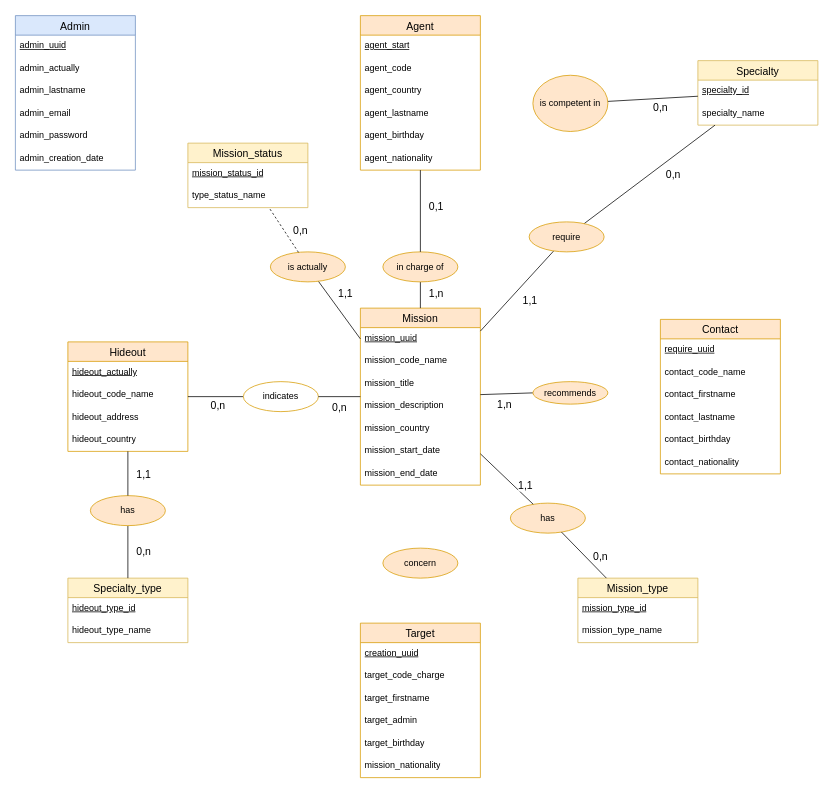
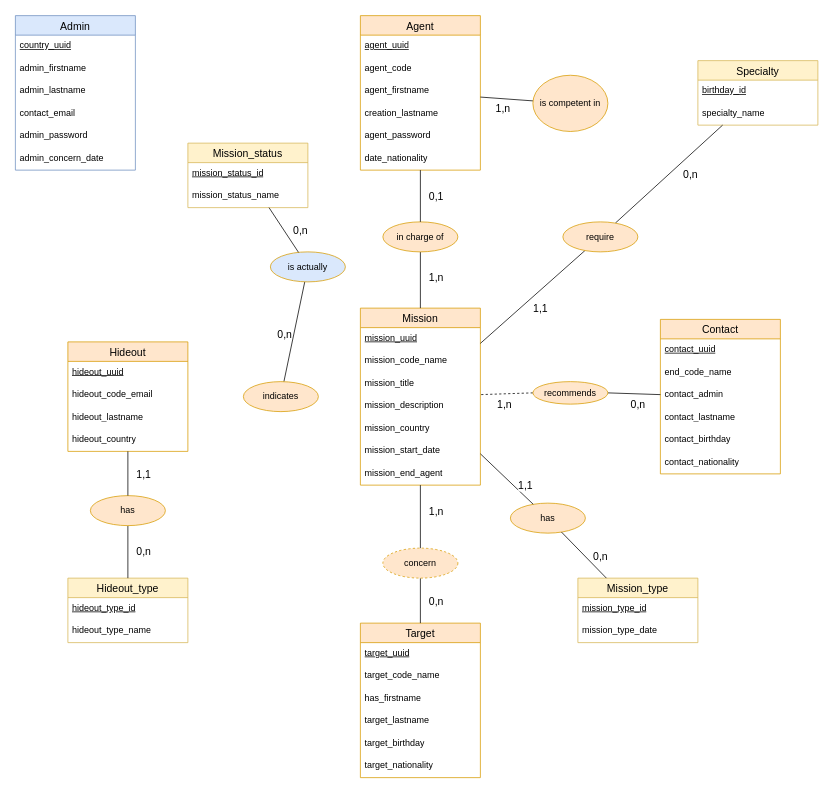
(43, 46) -> (49, 46)
(393, 46) -> (389, 46)
(52, 68) -> (55, 68)
(398, 91) -> (402, 91)
(729, 91) -> (728, 91)
none -> (508, 99)
(651, 99) -> none
(44, 113) -> (50, 113)
(399, 113) -> (405, 113)
(399, 136) -> (400, 136)
(65, 158) -> (64, 158)
(404, 158) -> (402, 158)
(233, 196) -> (238, 196)
(284, 230) -> (284, 230)
(567, 237) -> (600, 237)
(308, 267) -> (308, 267)
(420, 267) -> (420, 237)
(338, 308) -> none
(693, 349) -> (694, 349)
(109, 372) -> (100, 372)
(708, 372) -> (698, 372)
(507, 393) -> (507, 393)
none -> (633, 393)
(114, 394) -> (114, 394)
(707, 394) -> (696, 394)
(216, 396) -> (294, 332)
(281, 396) -> (281, 396)
(338, 396) -> none
(109, 417) -> (110, 417)
(403, 473) -> (405, 473)
none -> (420, 517)
(420, 563) -> (420, 563)
(128, 588) -> (128, 588)
none -> (420, 600)
(623, 631) -> (623, 631)
(395, 653) -> (391, 653)
(410, 676) -> (405, 676)
(404, 698) -> (396, 698)
(394, 721) -> (402, 721)
(407, 766) -> (407, 766)
